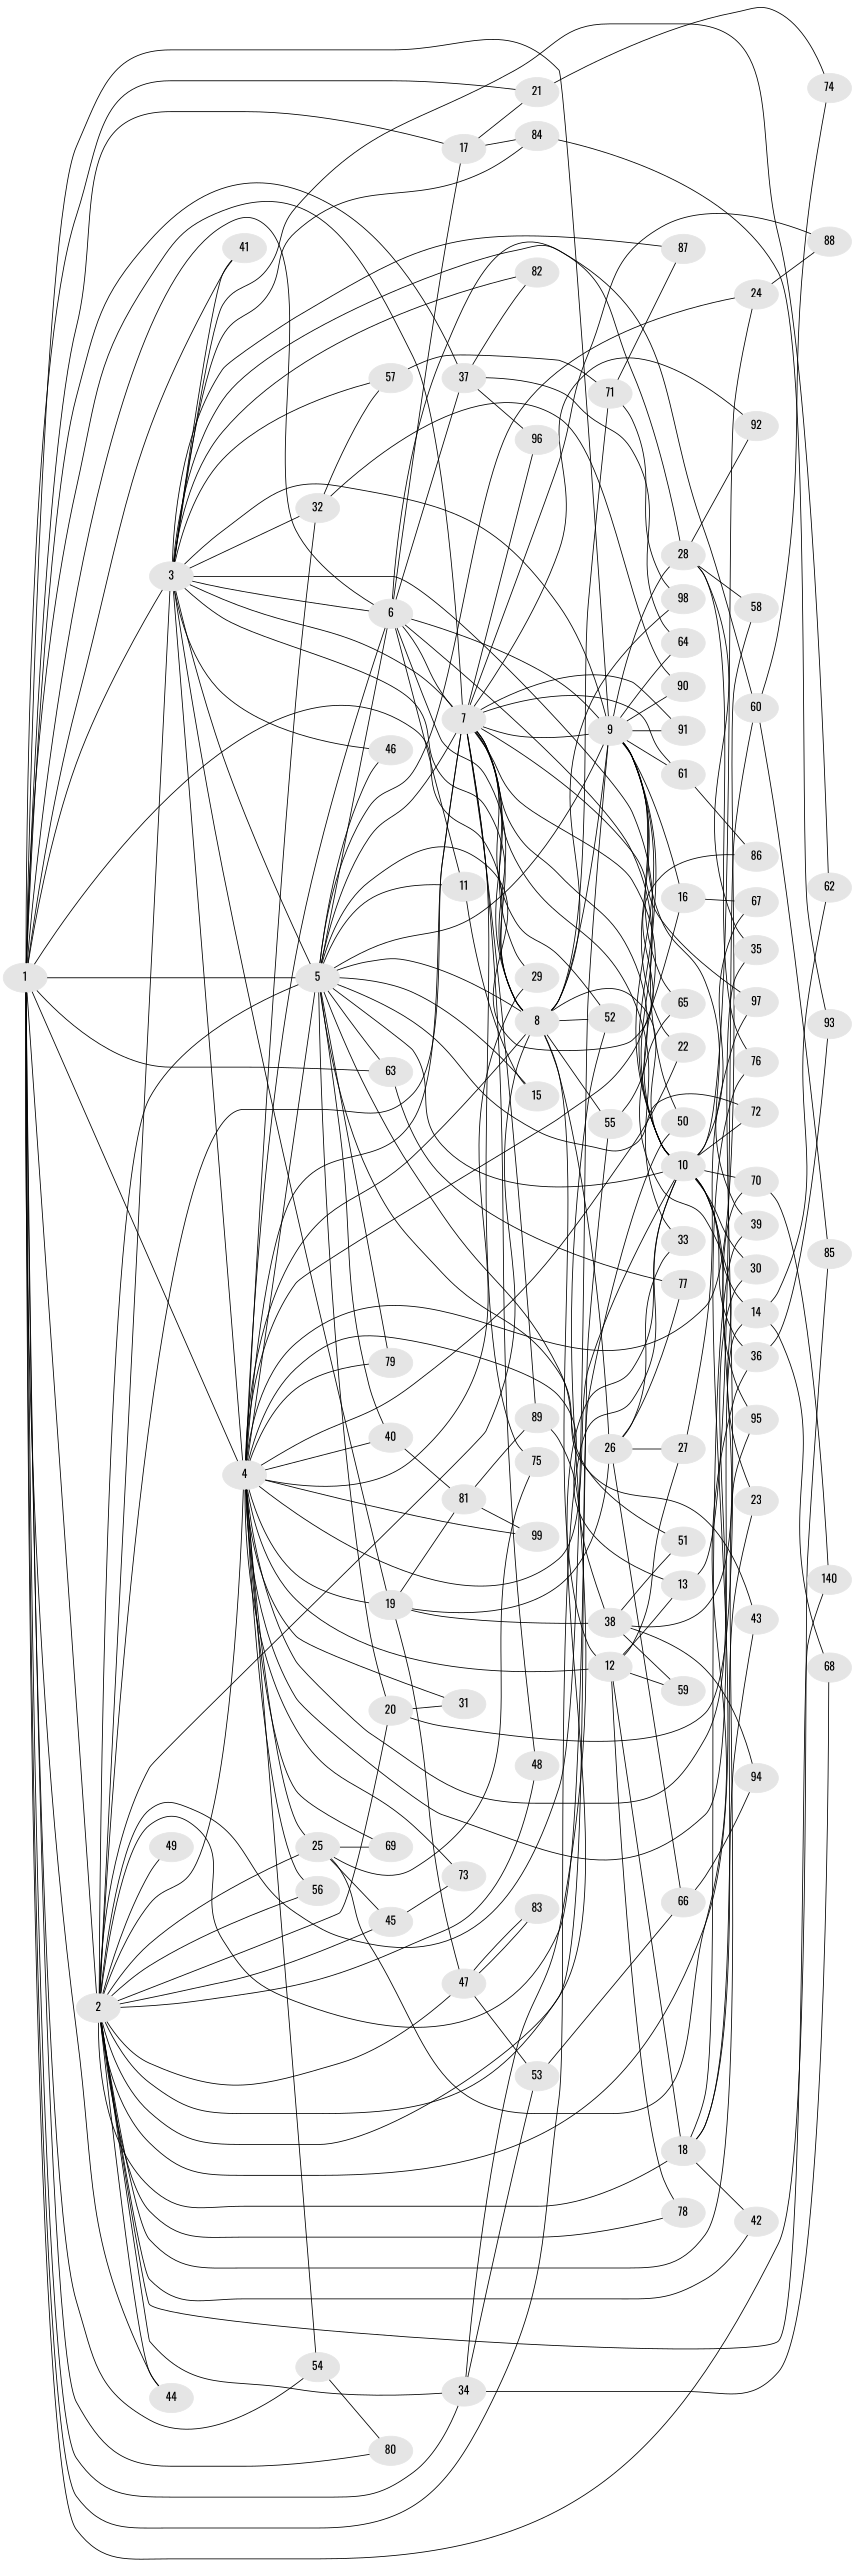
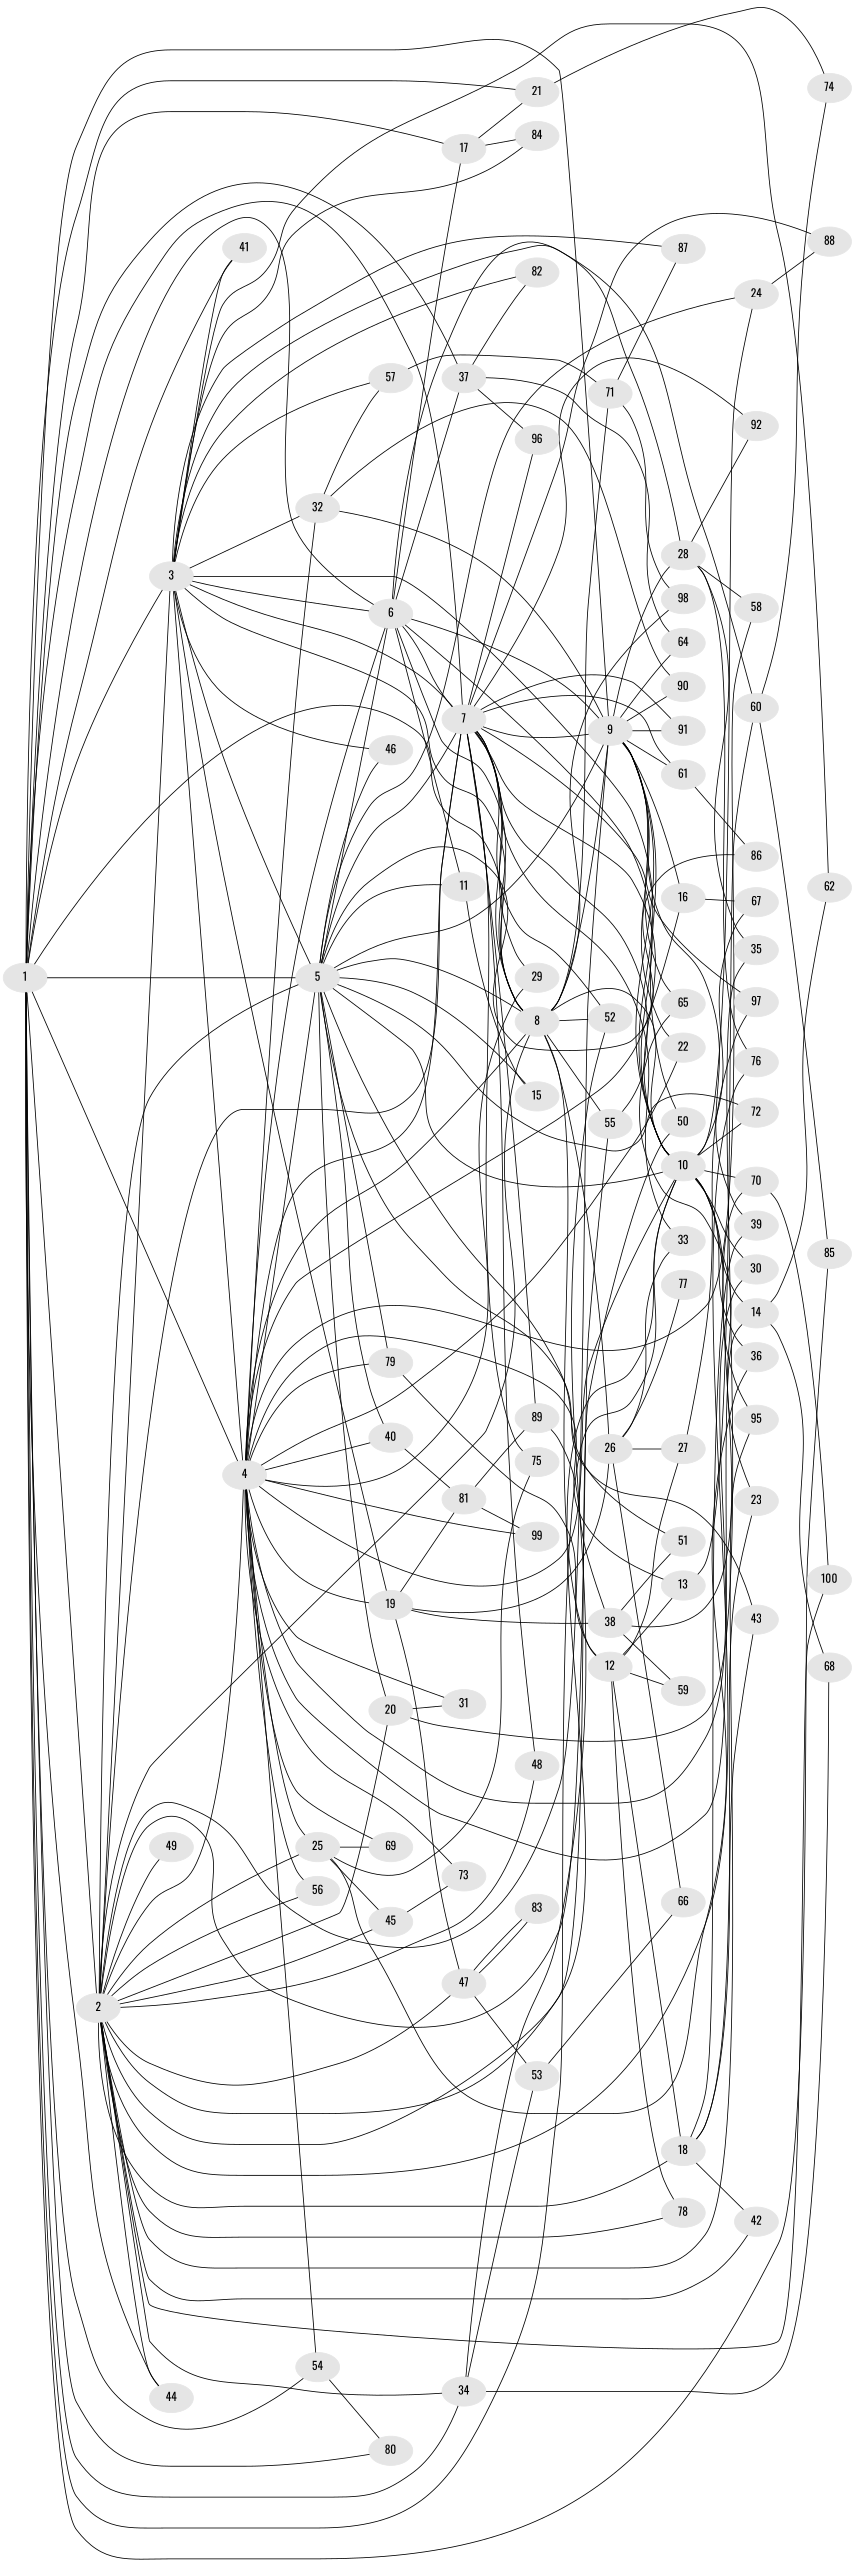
(437, 507) -> (493, 571)
(830, 1024) -> none
(391, 1072) -> none
(830, 1580) -> (830, 1580)
(366, 1644) -> (535, 1496)
(756, 1778) -> none
